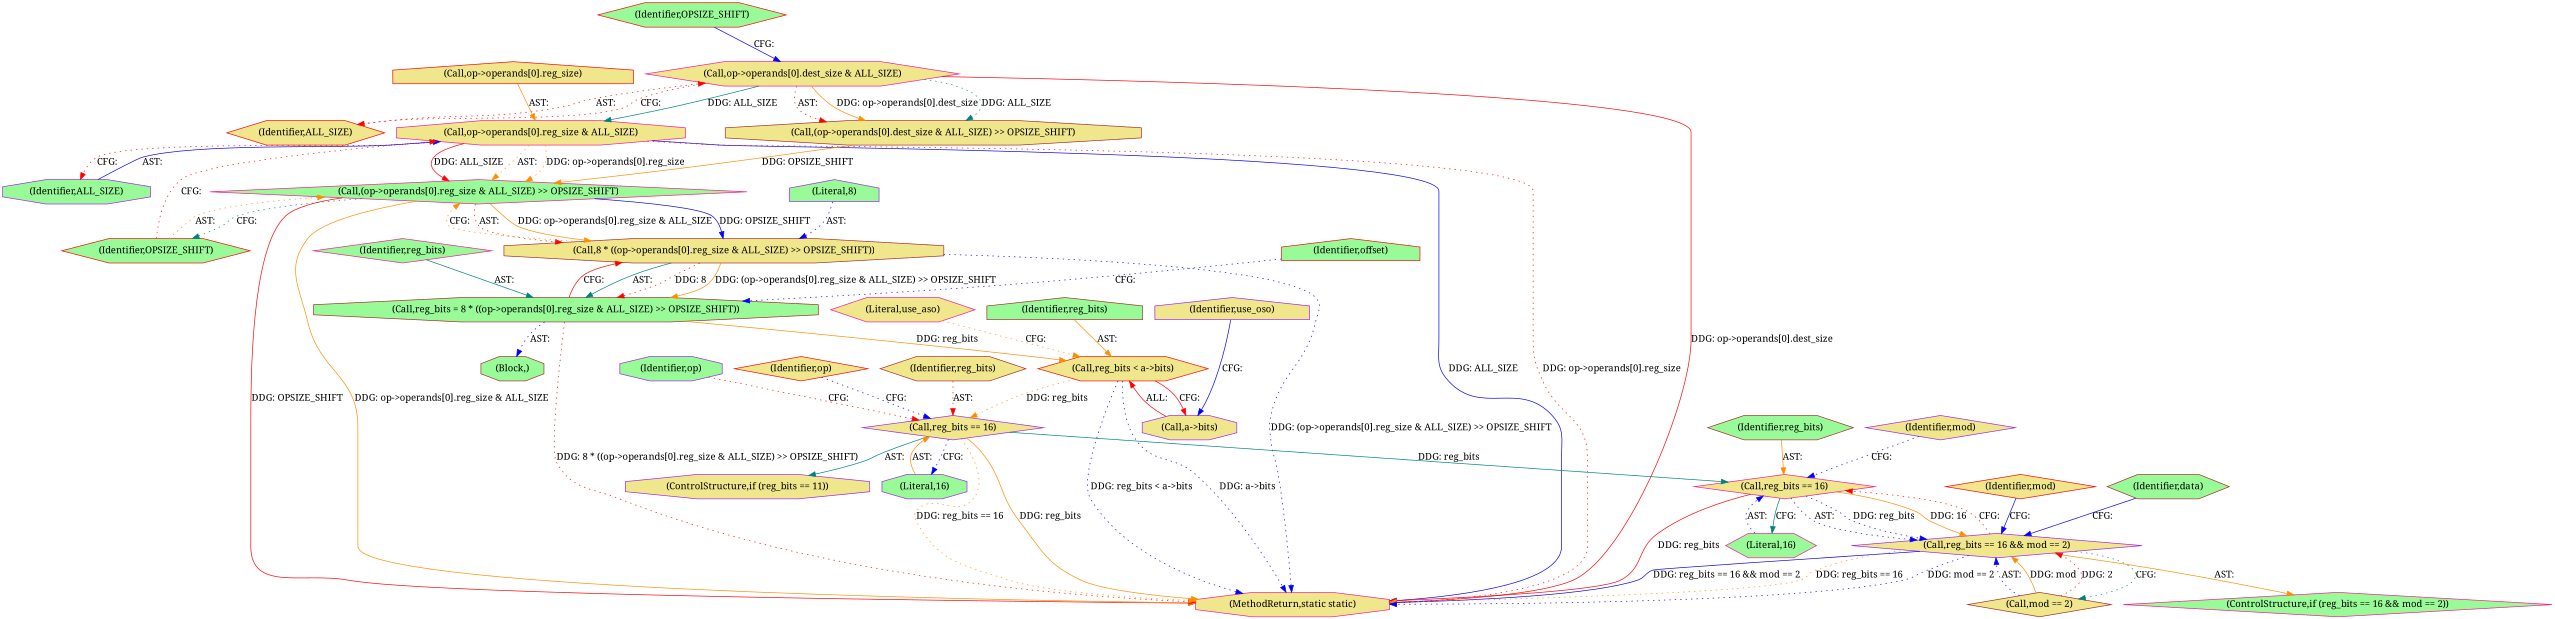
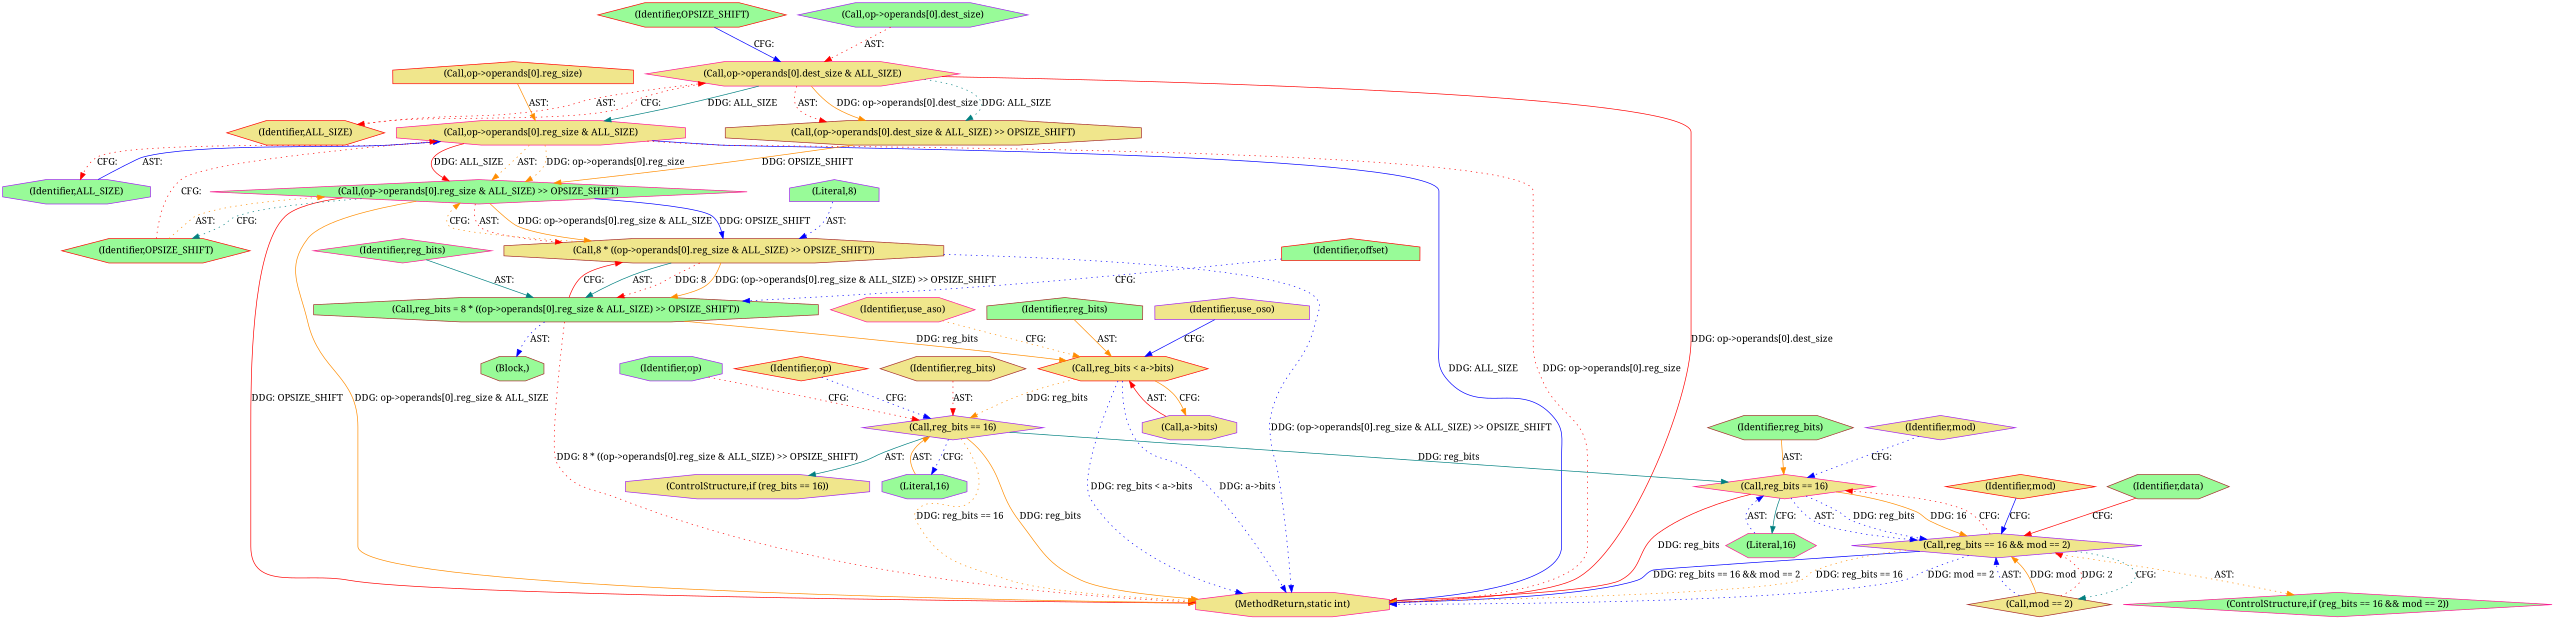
none -> (913, 15)
(903, 310) -> (903, 310)
(1220, 366) -> (1183, 336)
(1172, 392) -> (1172, 392)
(1158, 398) -> (1158, 398)
(748, 487) -> (748, 487)
(2083, 516) -> (2083, 516)
(2169, 571) -> (2169, 571)
(1293, 605) -> (1293, 605)
